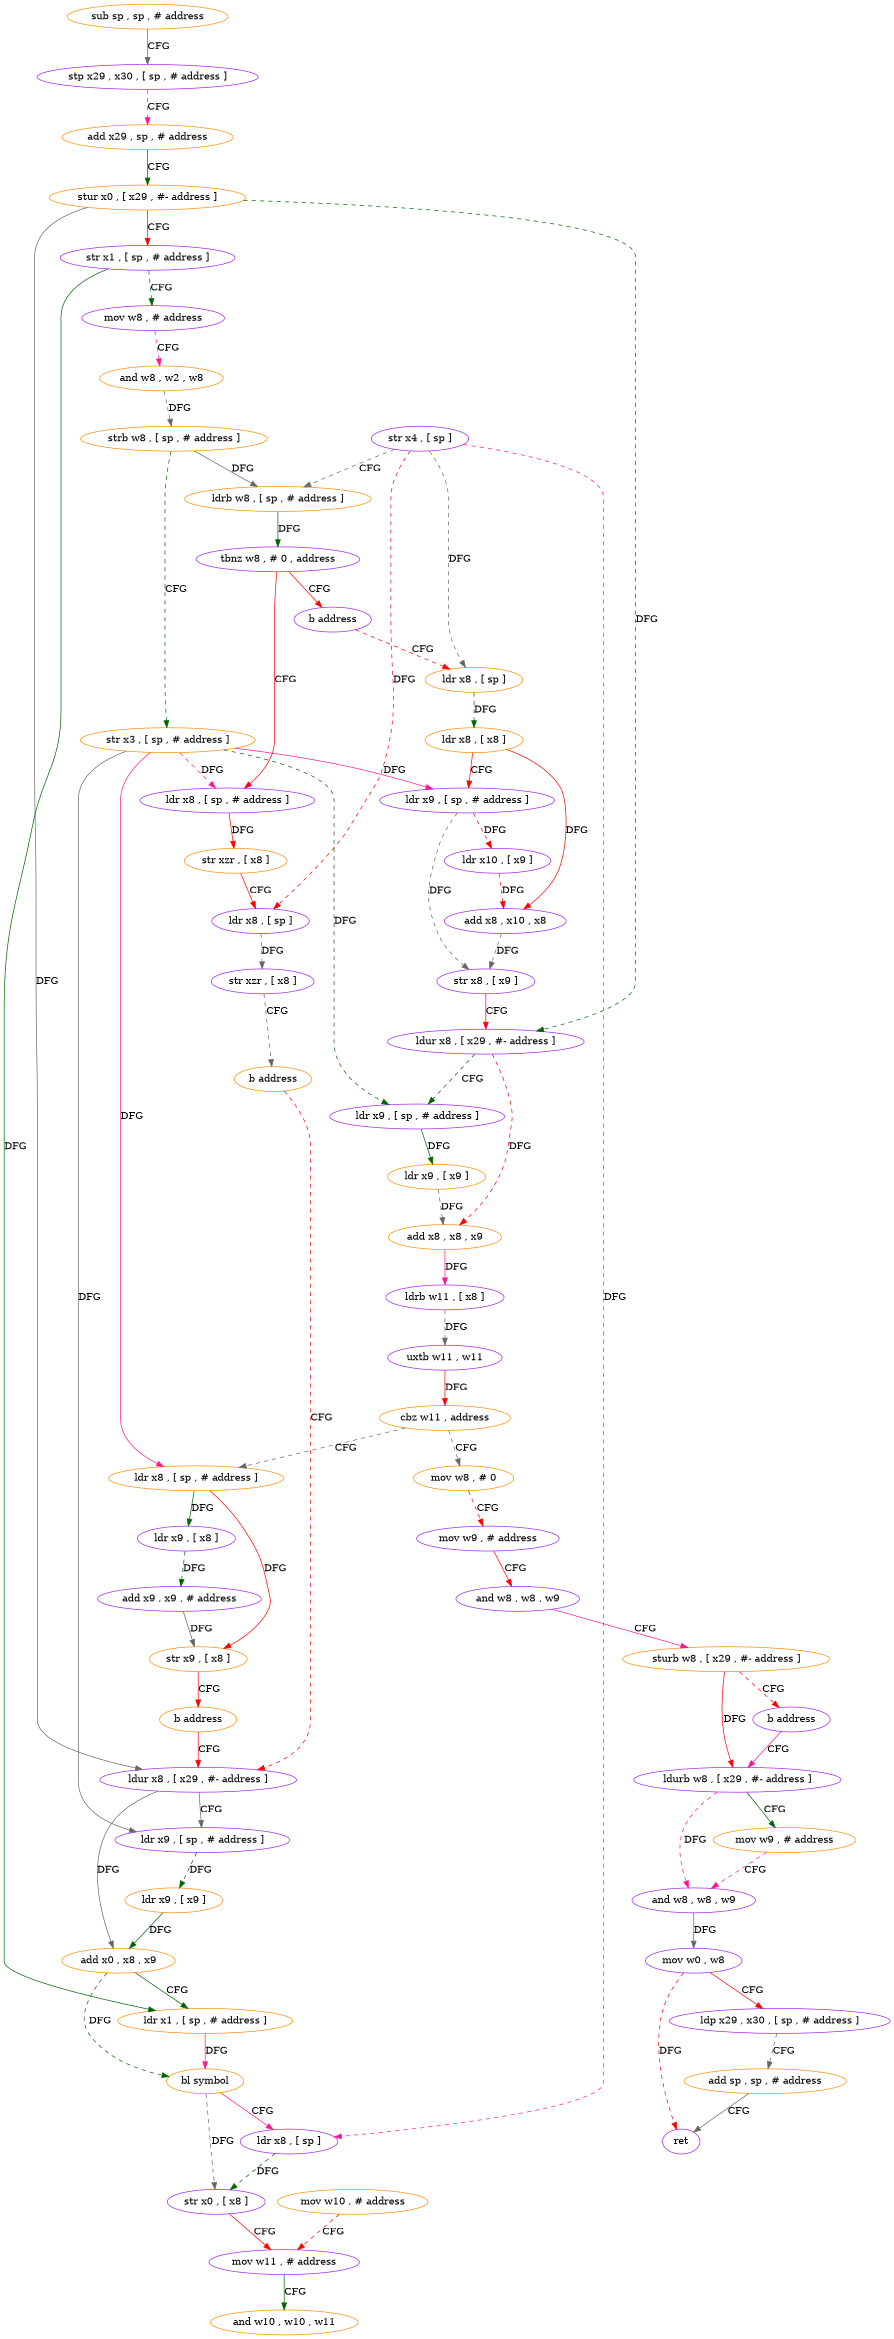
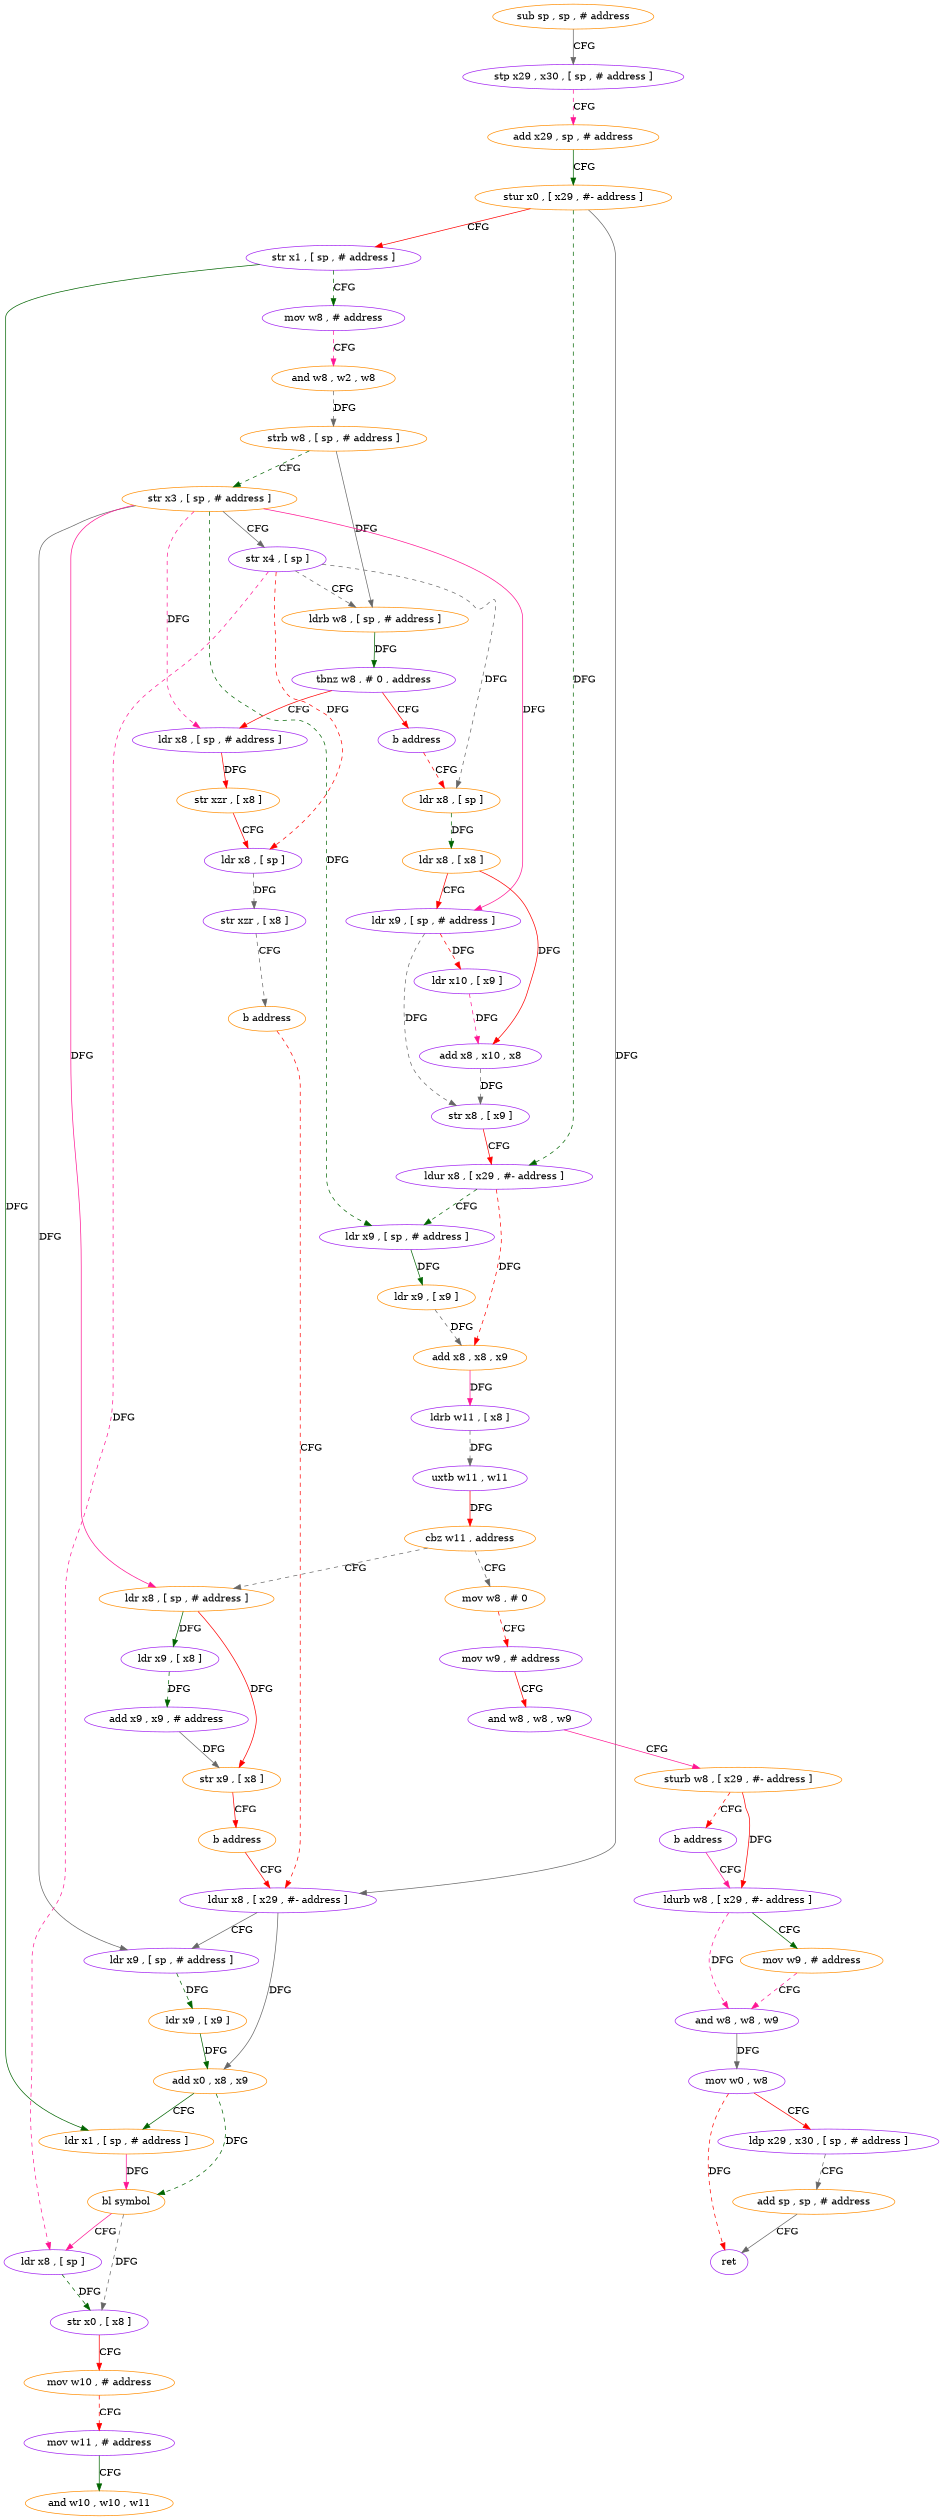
none -> (241, 527)
(501, 887) -> (473, 1015)
(247, 2229) -> (99, 2349)
